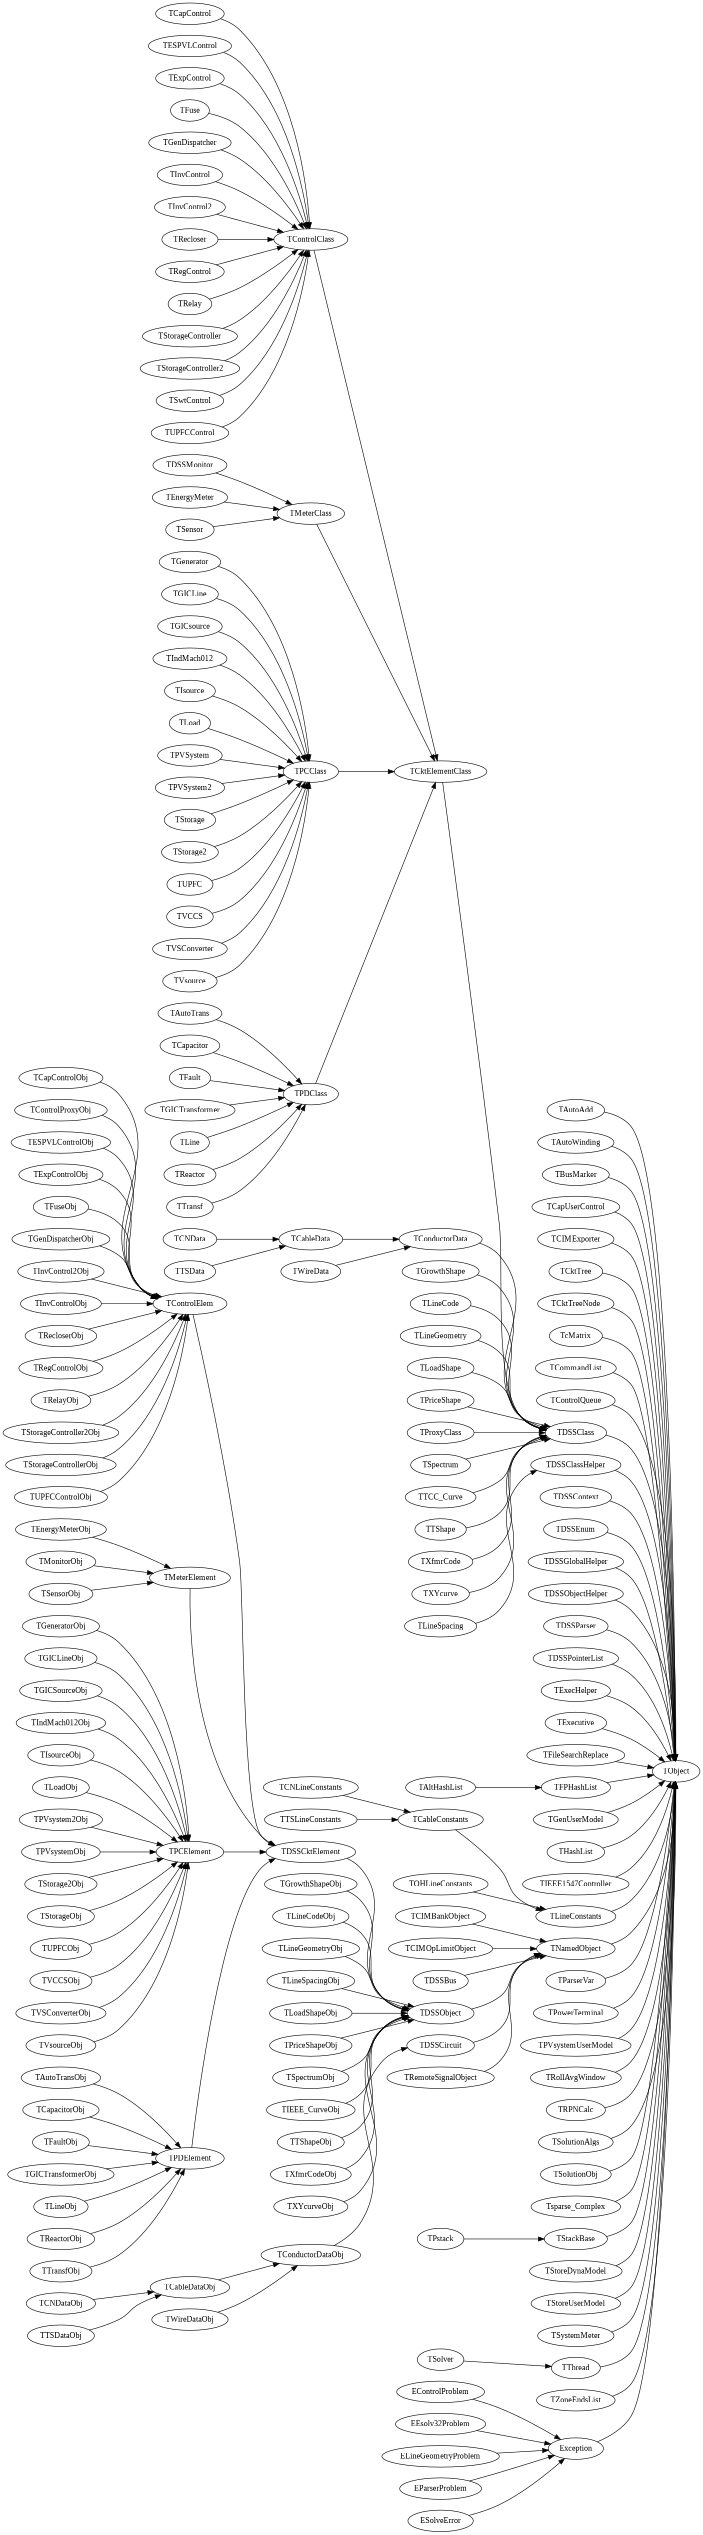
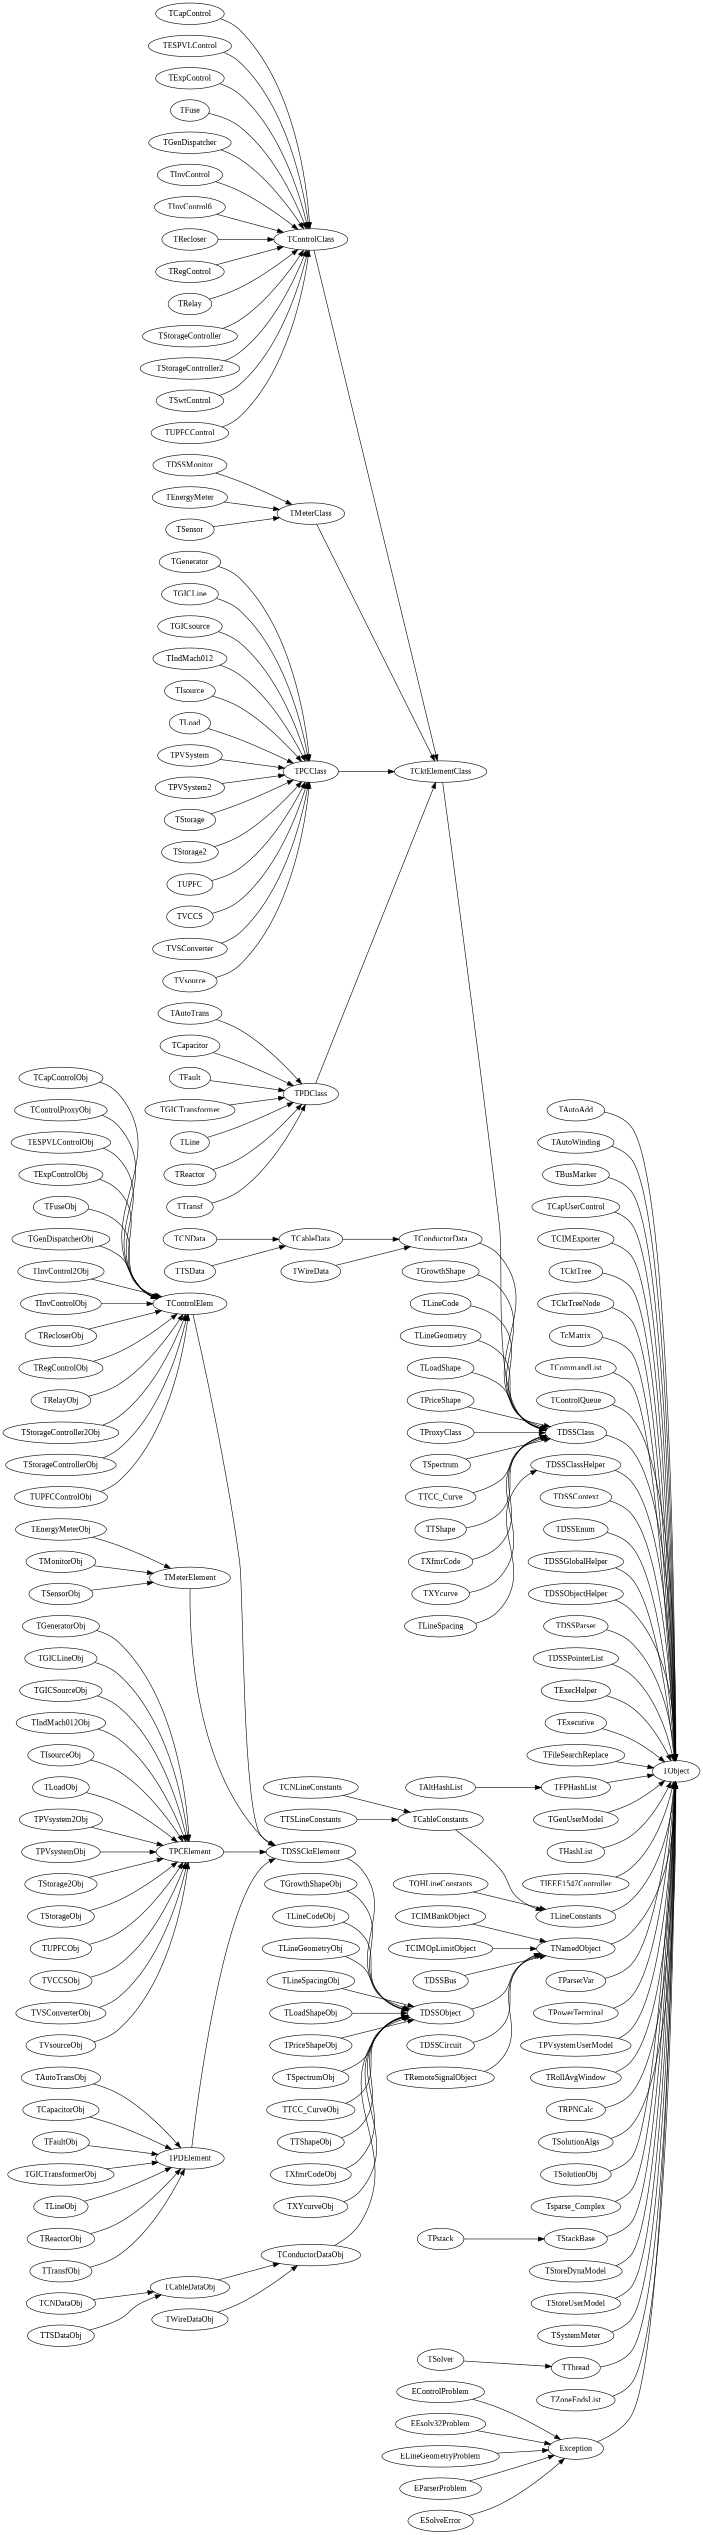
(190, 207) -> (190, 207)
(311, 2110) -> (311, 2110)
(370, 2153) -> (369, 2130)
